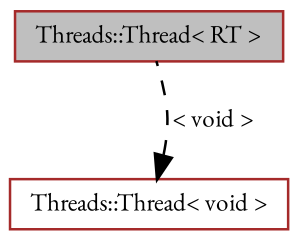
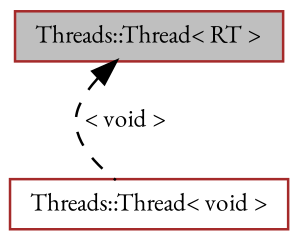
(167, 108) -> (78, 133)
